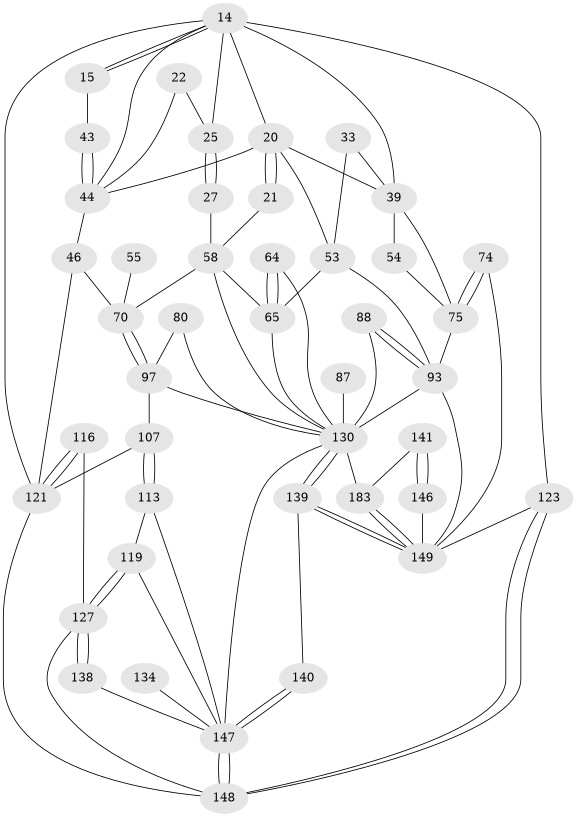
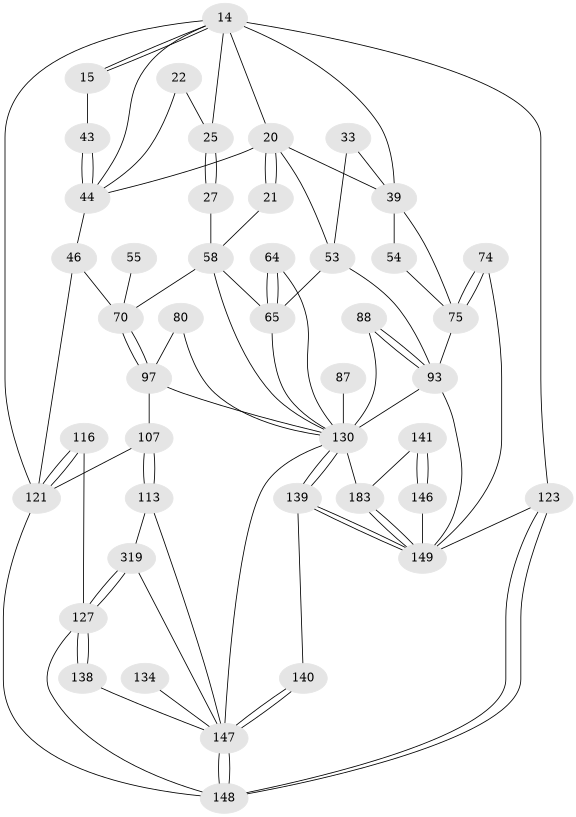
(132, 558) -> (132, 558)
